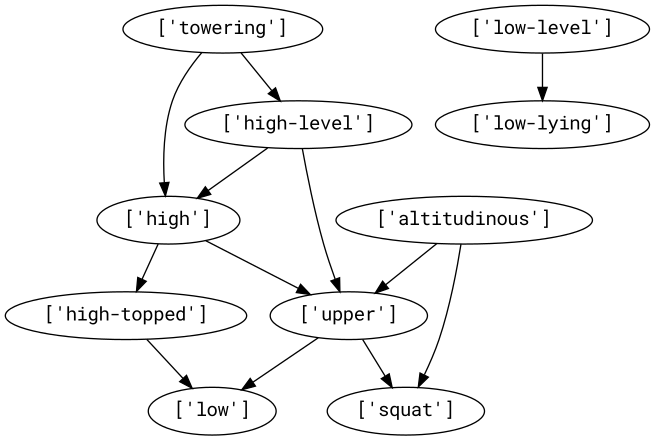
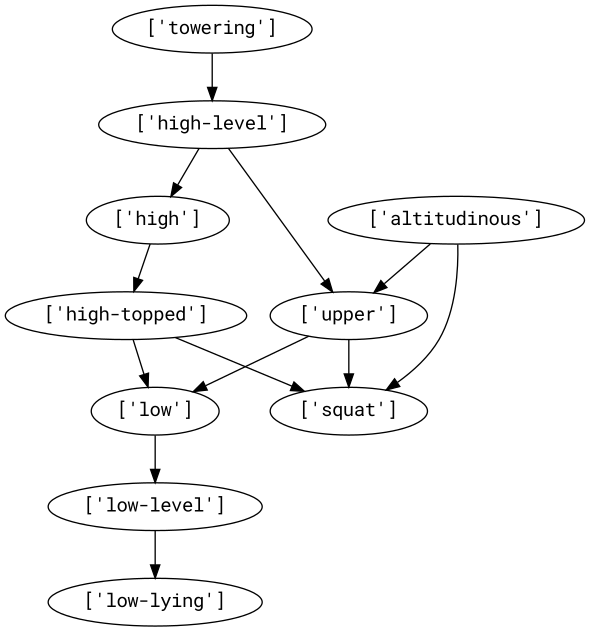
(169, 113) -> none
(252, 265) -> none
none -> (234, 362)
none -> (155, 452)
